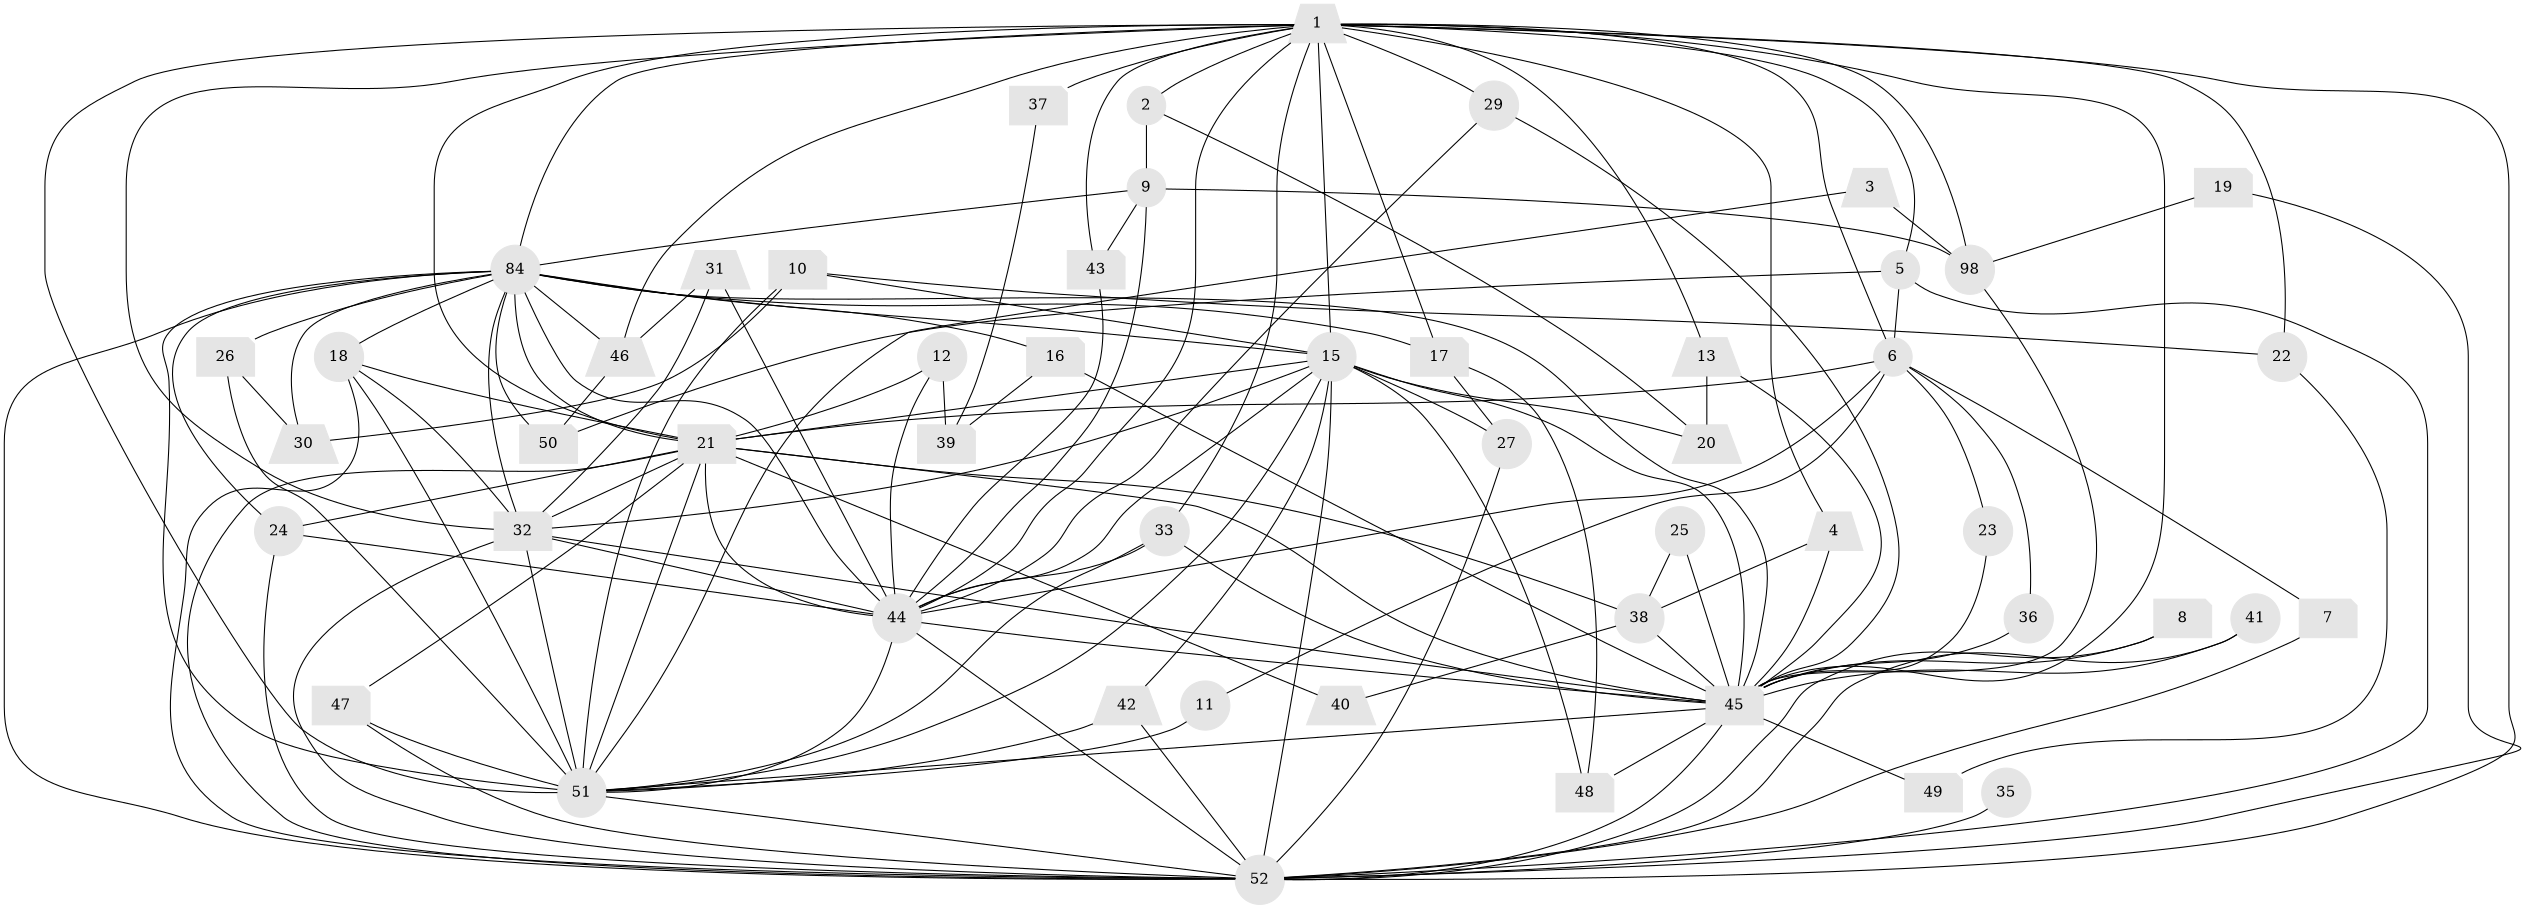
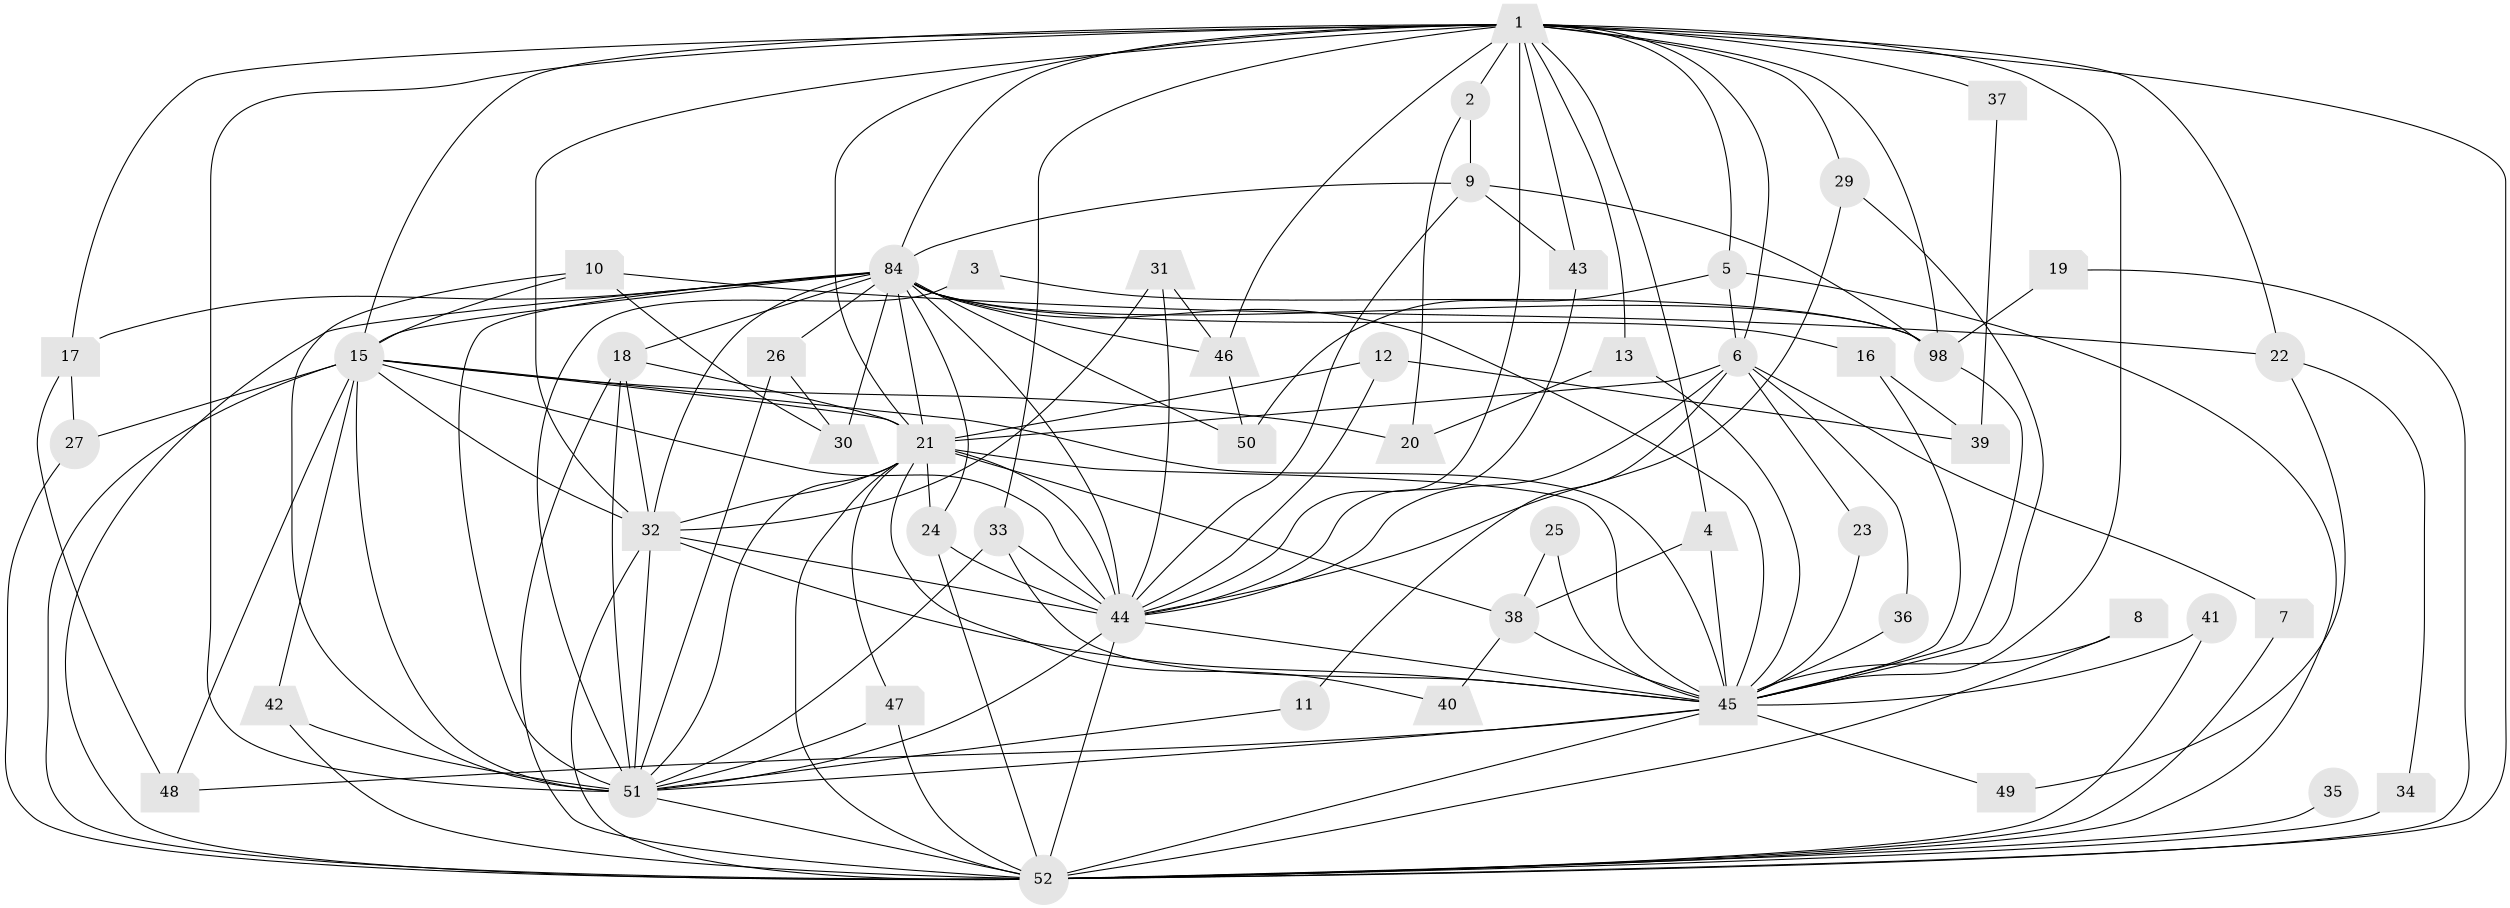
none -> (1468, 308)
none -> (2406, 793)
